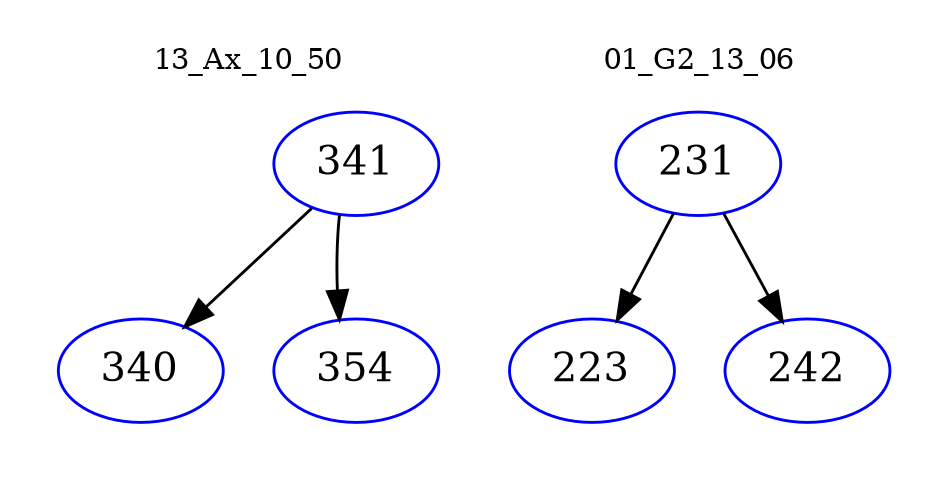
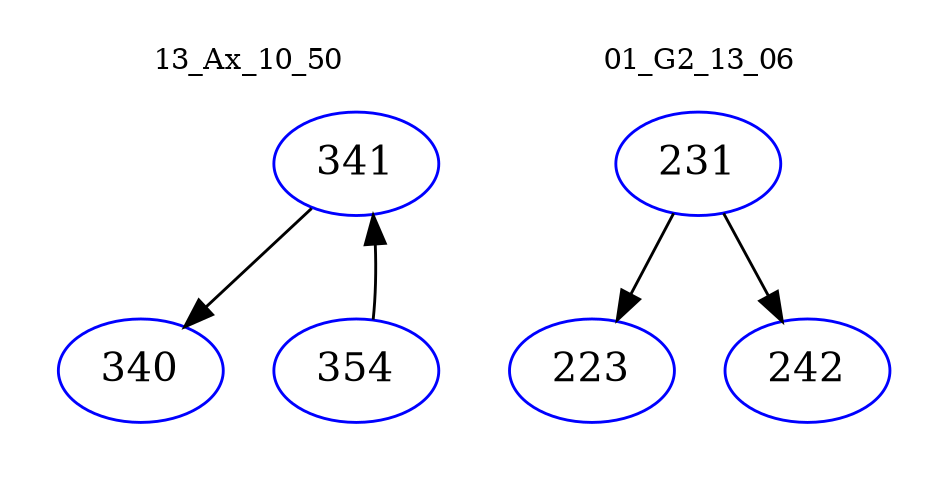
(337, 253) -> (376, 282)
